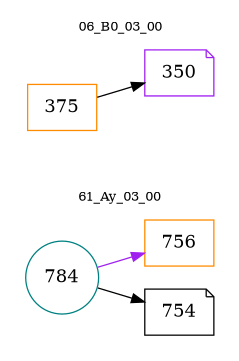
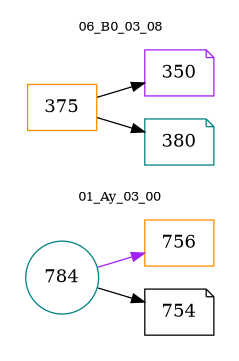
(121, 28) -> (121, 28)
none -> (179, 142)
(120, 198) -> (120, 198)
